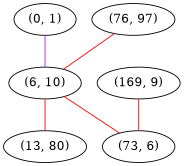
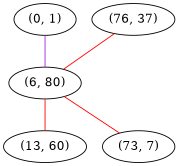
(133, 19) -> (133, 19)
(45, 83) -> (45, 83)
(139, 83) -> none
(45, 147) -> (45, 147)
(139, 147) -> (139, 147)
